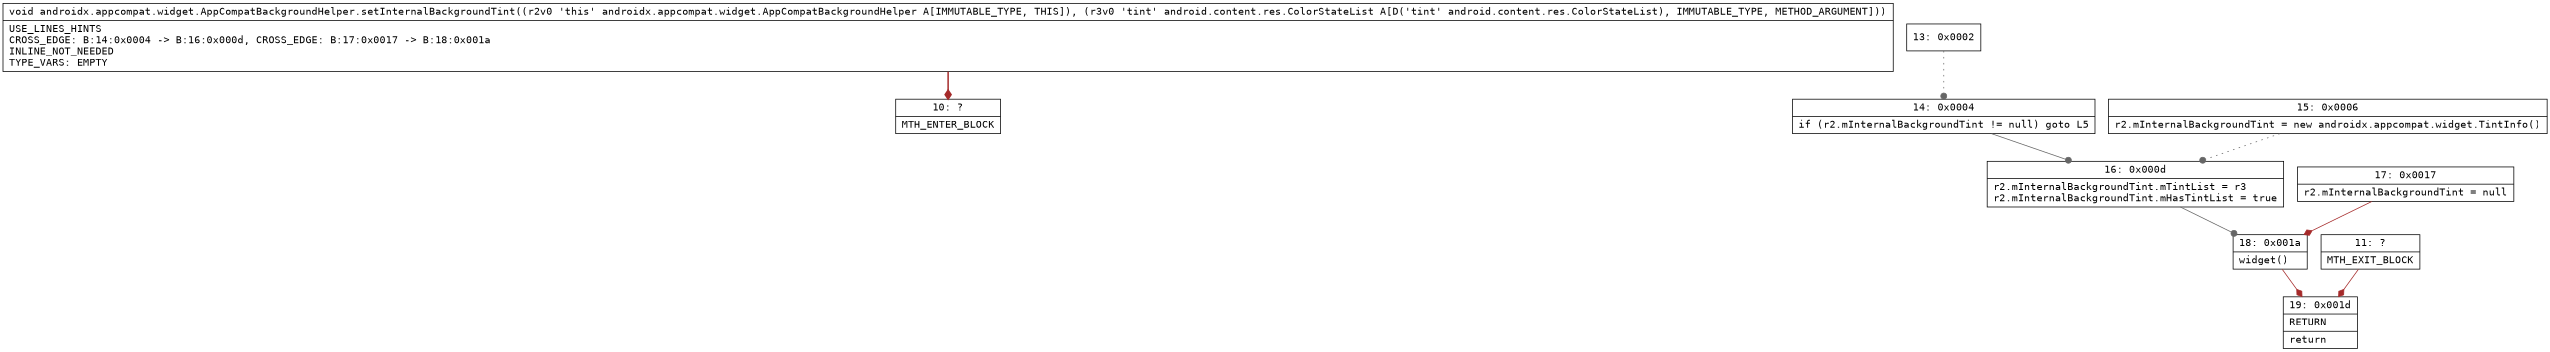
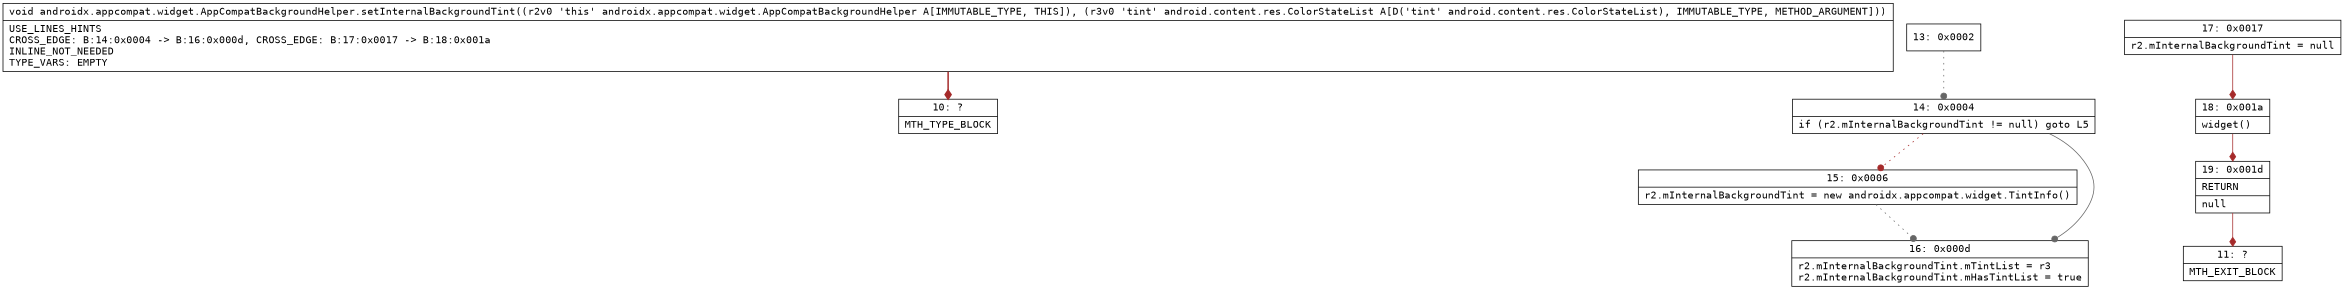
(948, 125) -> (948, 125)
none -> (1903, 150)
(2206, 220) -> none
(2351, 279) -> (2233, 225)
(2308, 339) -> (2214, 204)
